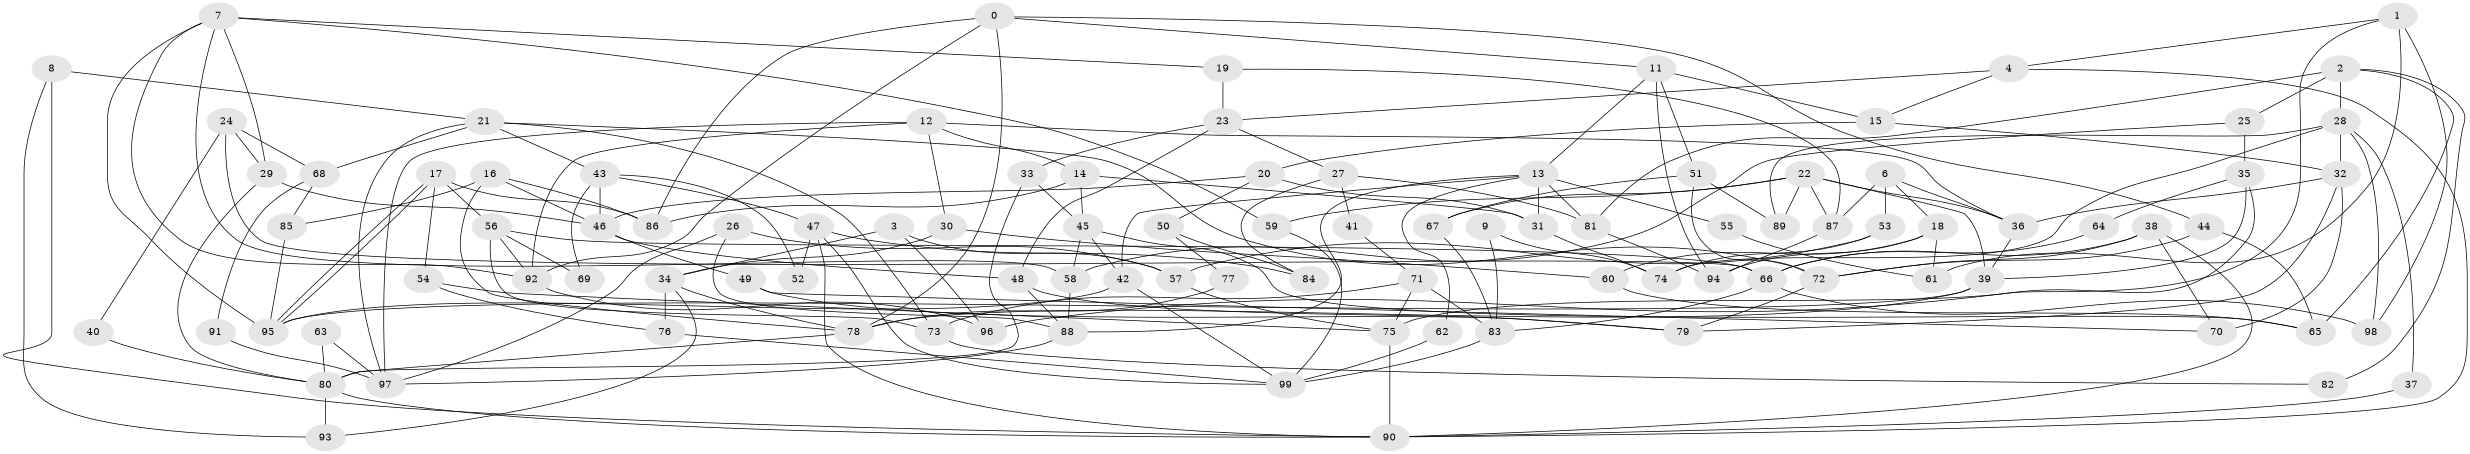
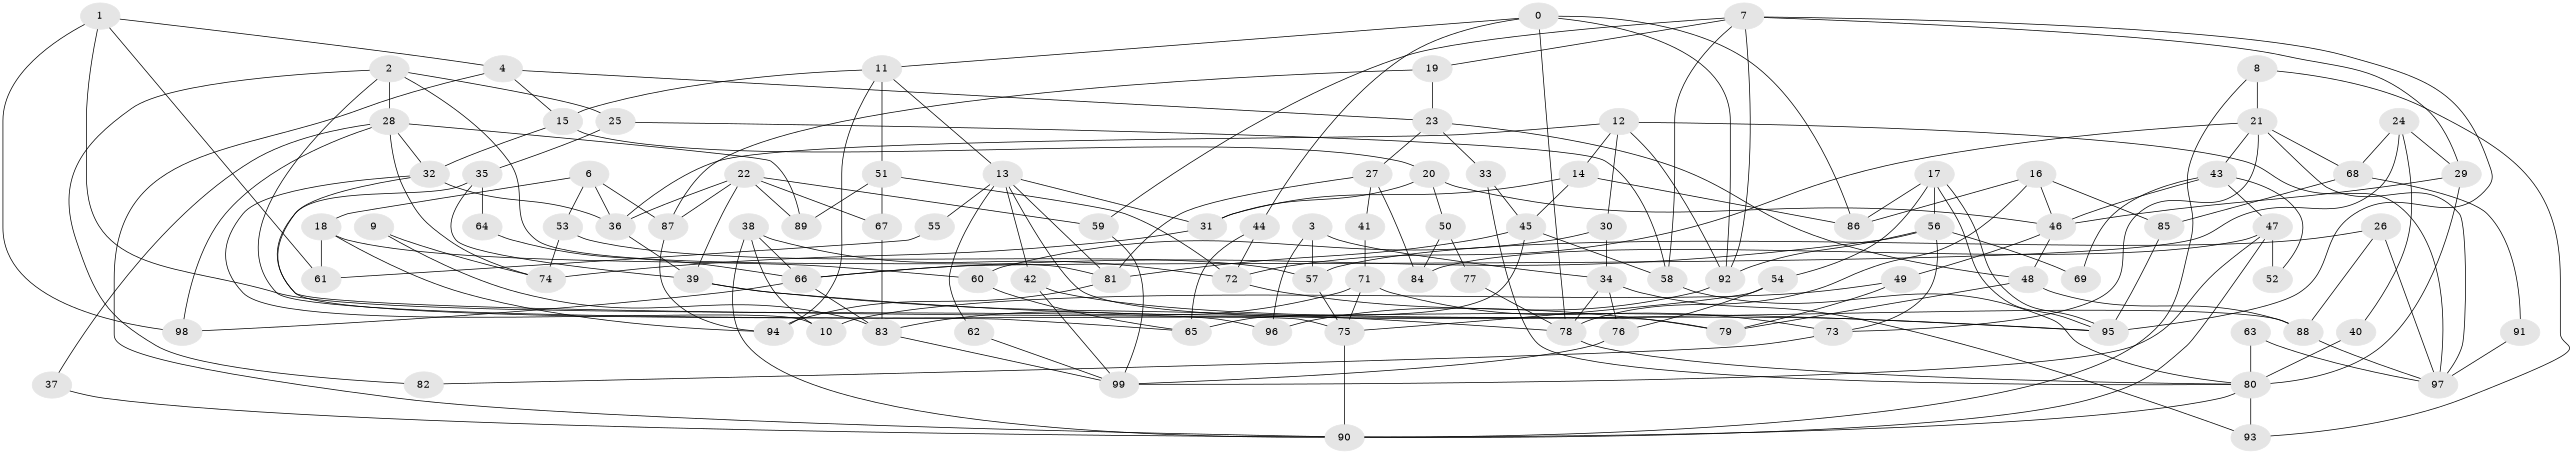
(1103, 253) -> (1319, 257)
(1069, 306) -> (1965, 297)
(2217, 332) -> (826, 332)
